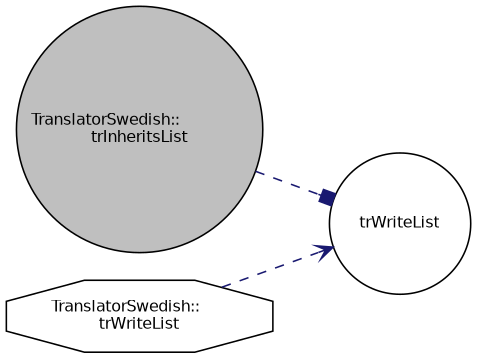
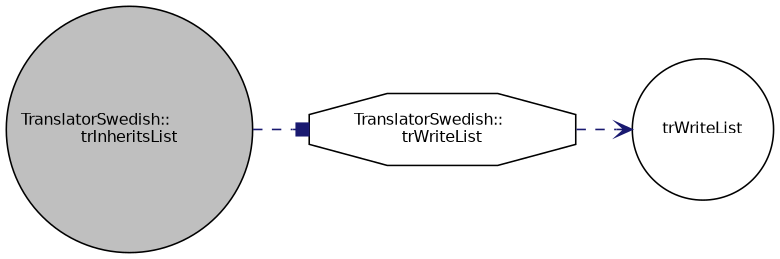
(287, 183) -> (273, 129)
